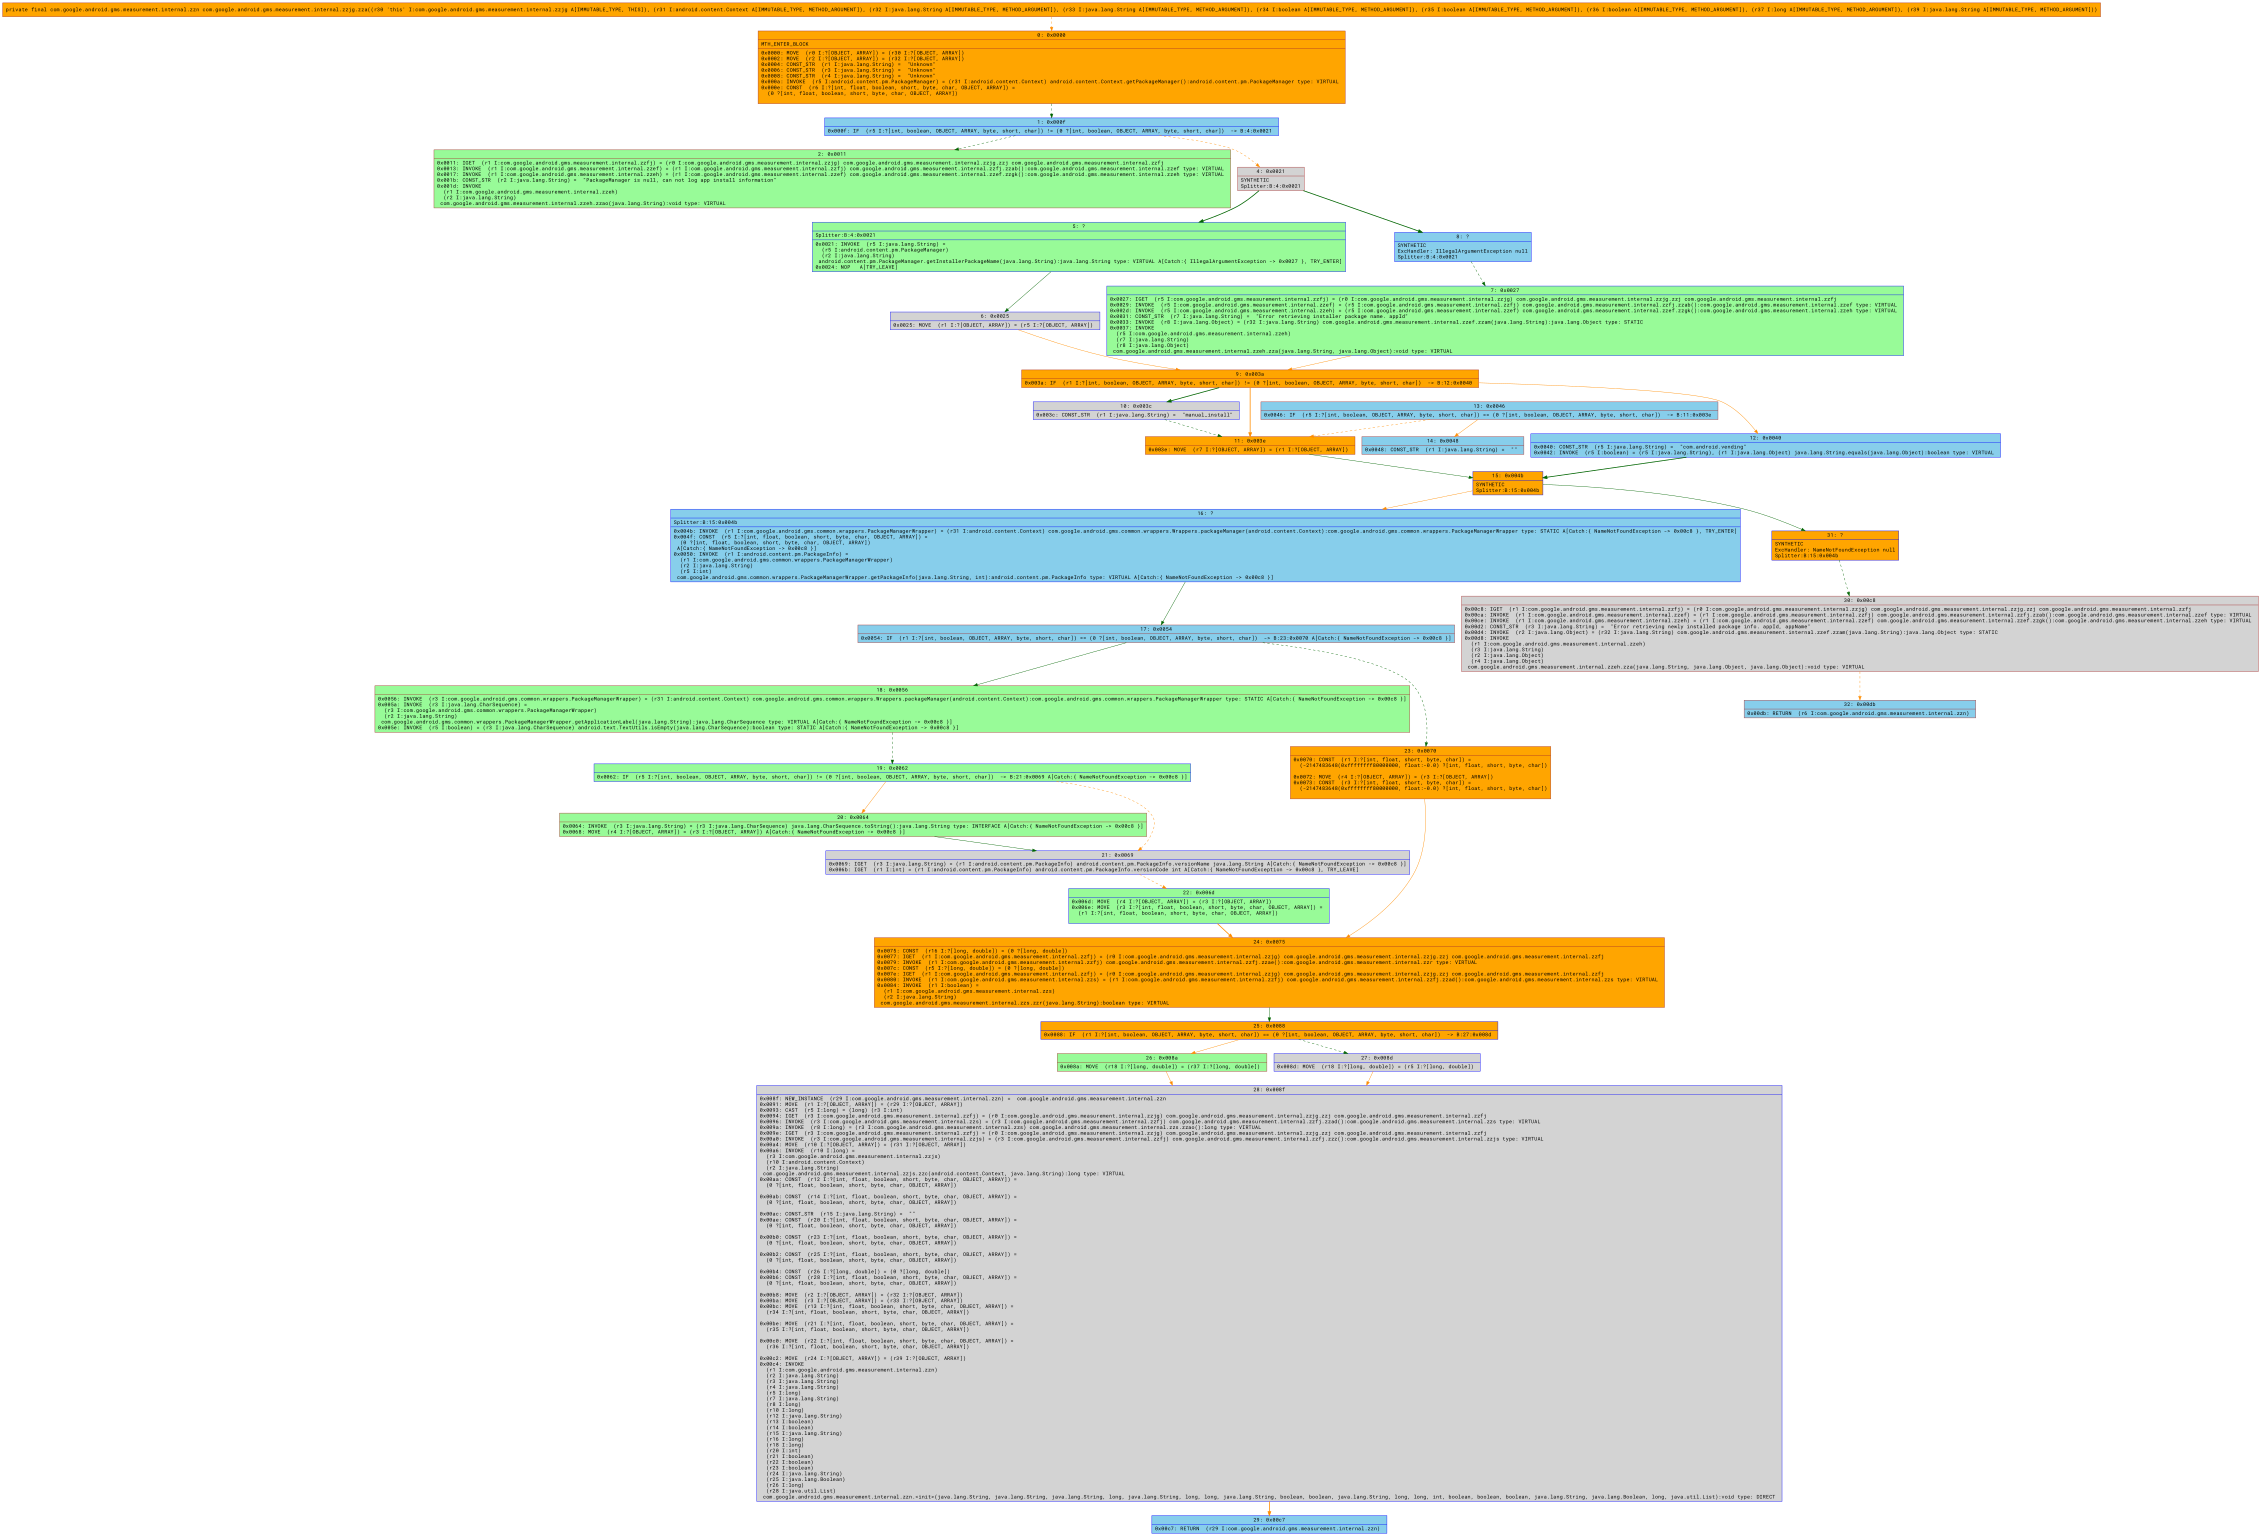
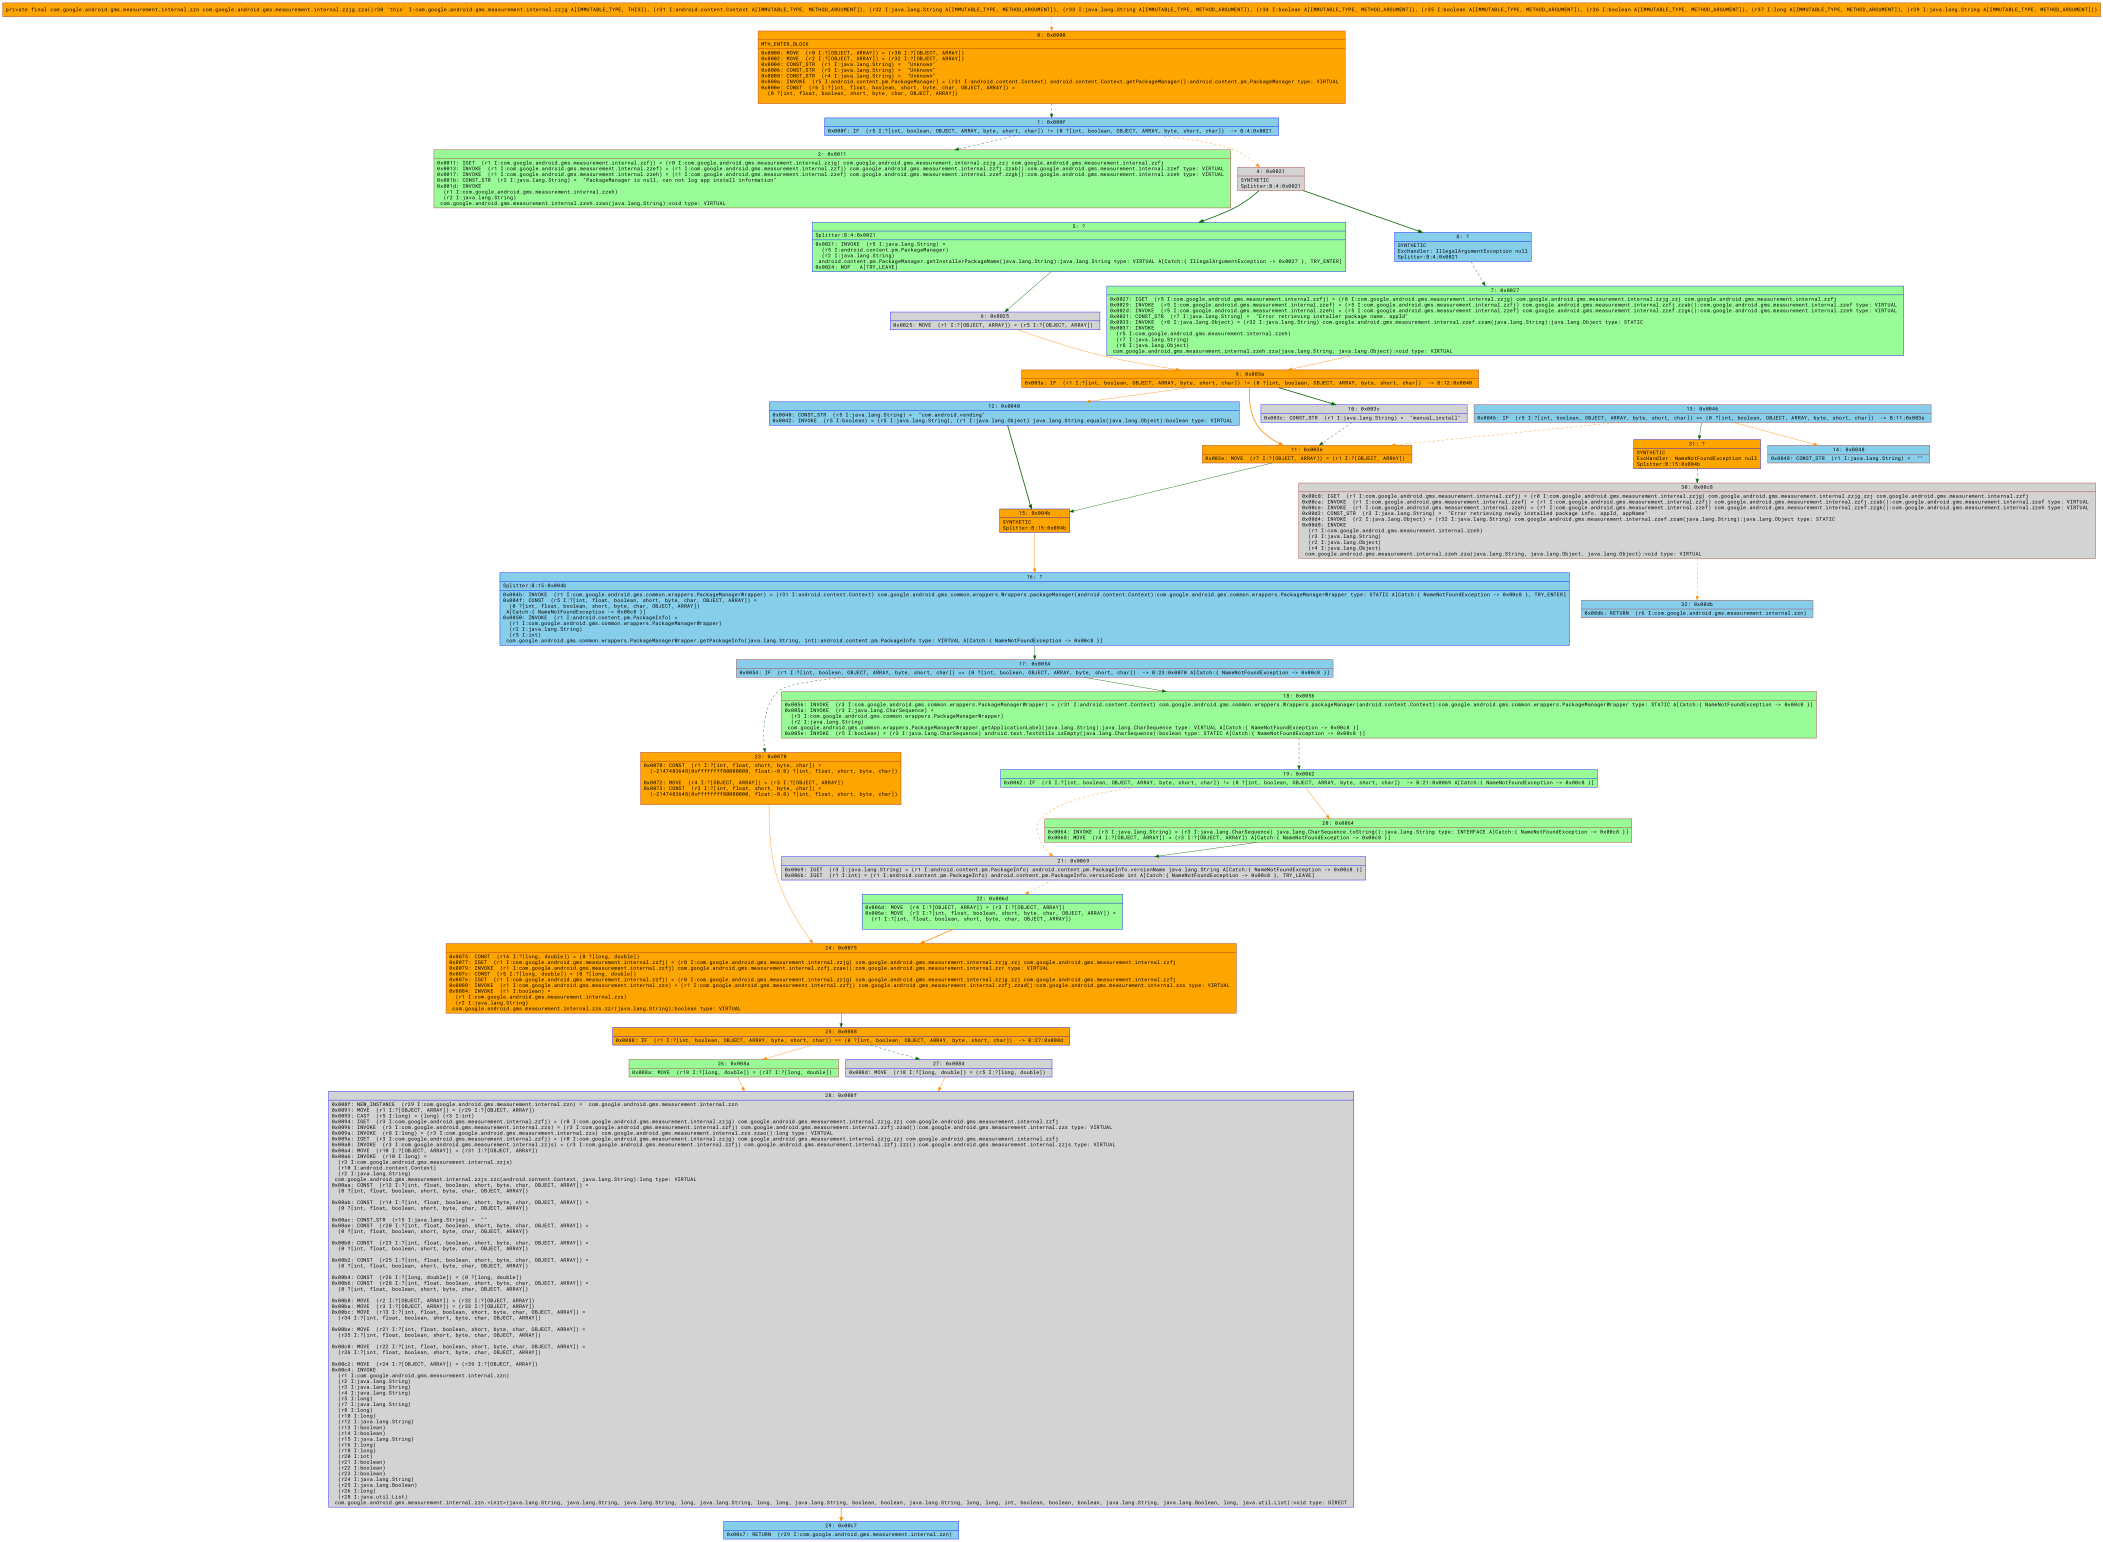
(1674, 496) -> (1701, 429)
